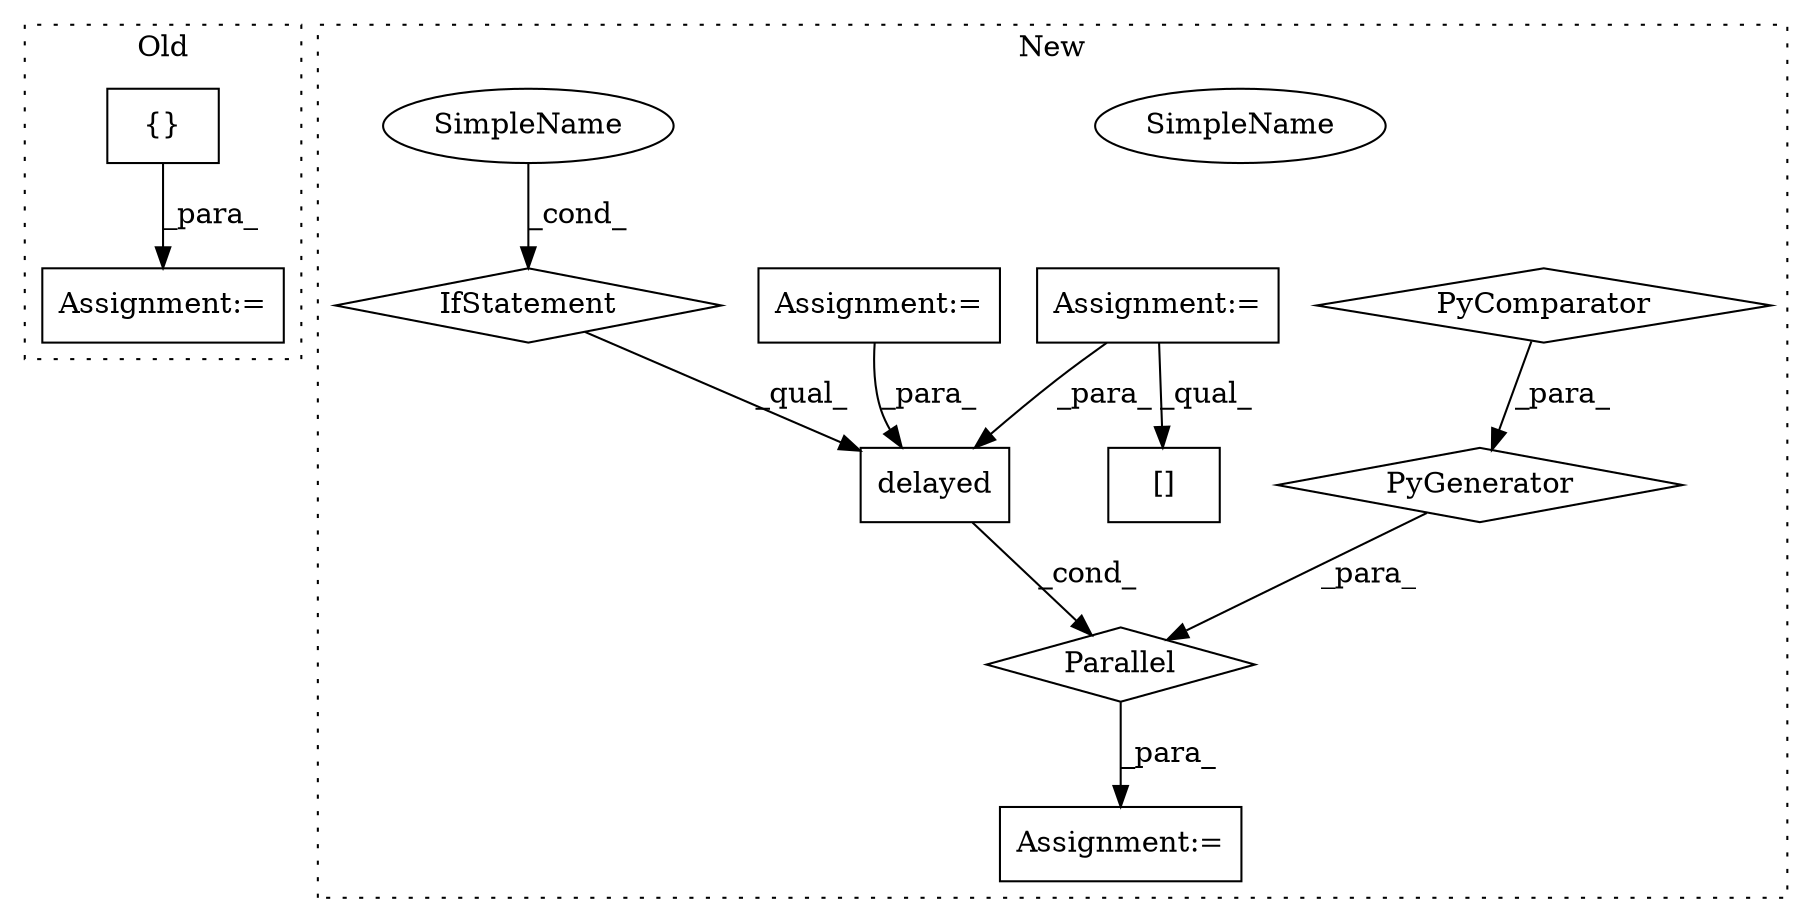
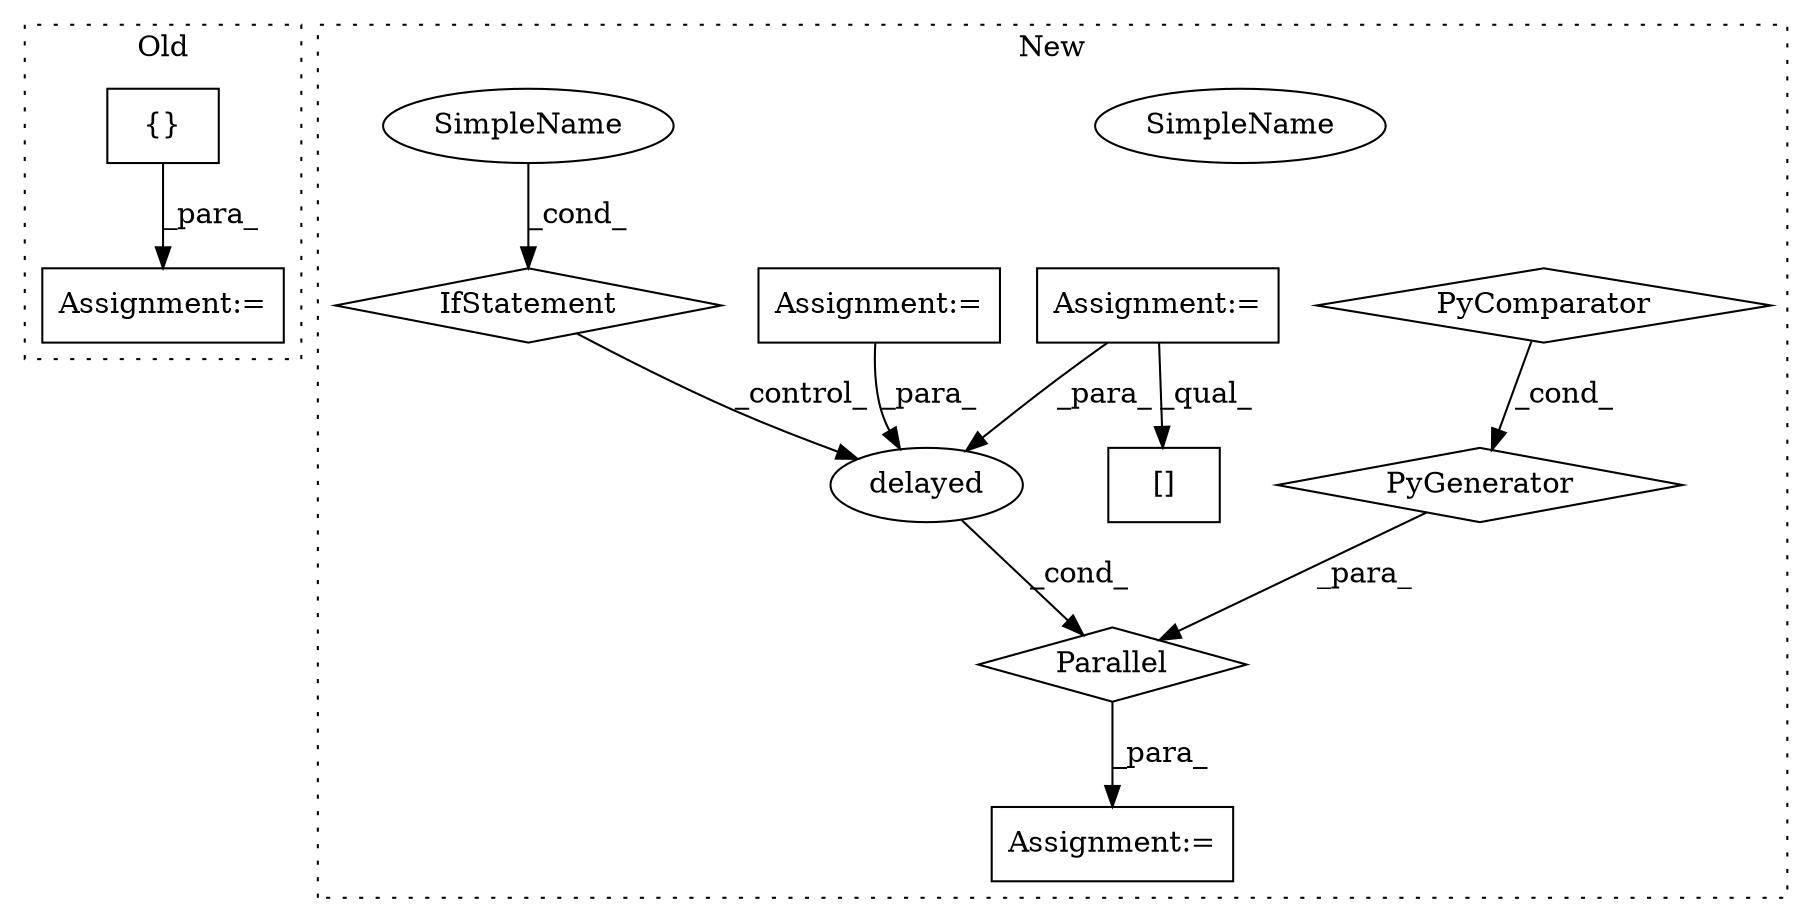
(802, 395) -> (801, 395)
(1562, 395) -> (1564, 395)
(935, 485) -> (927, 485)
